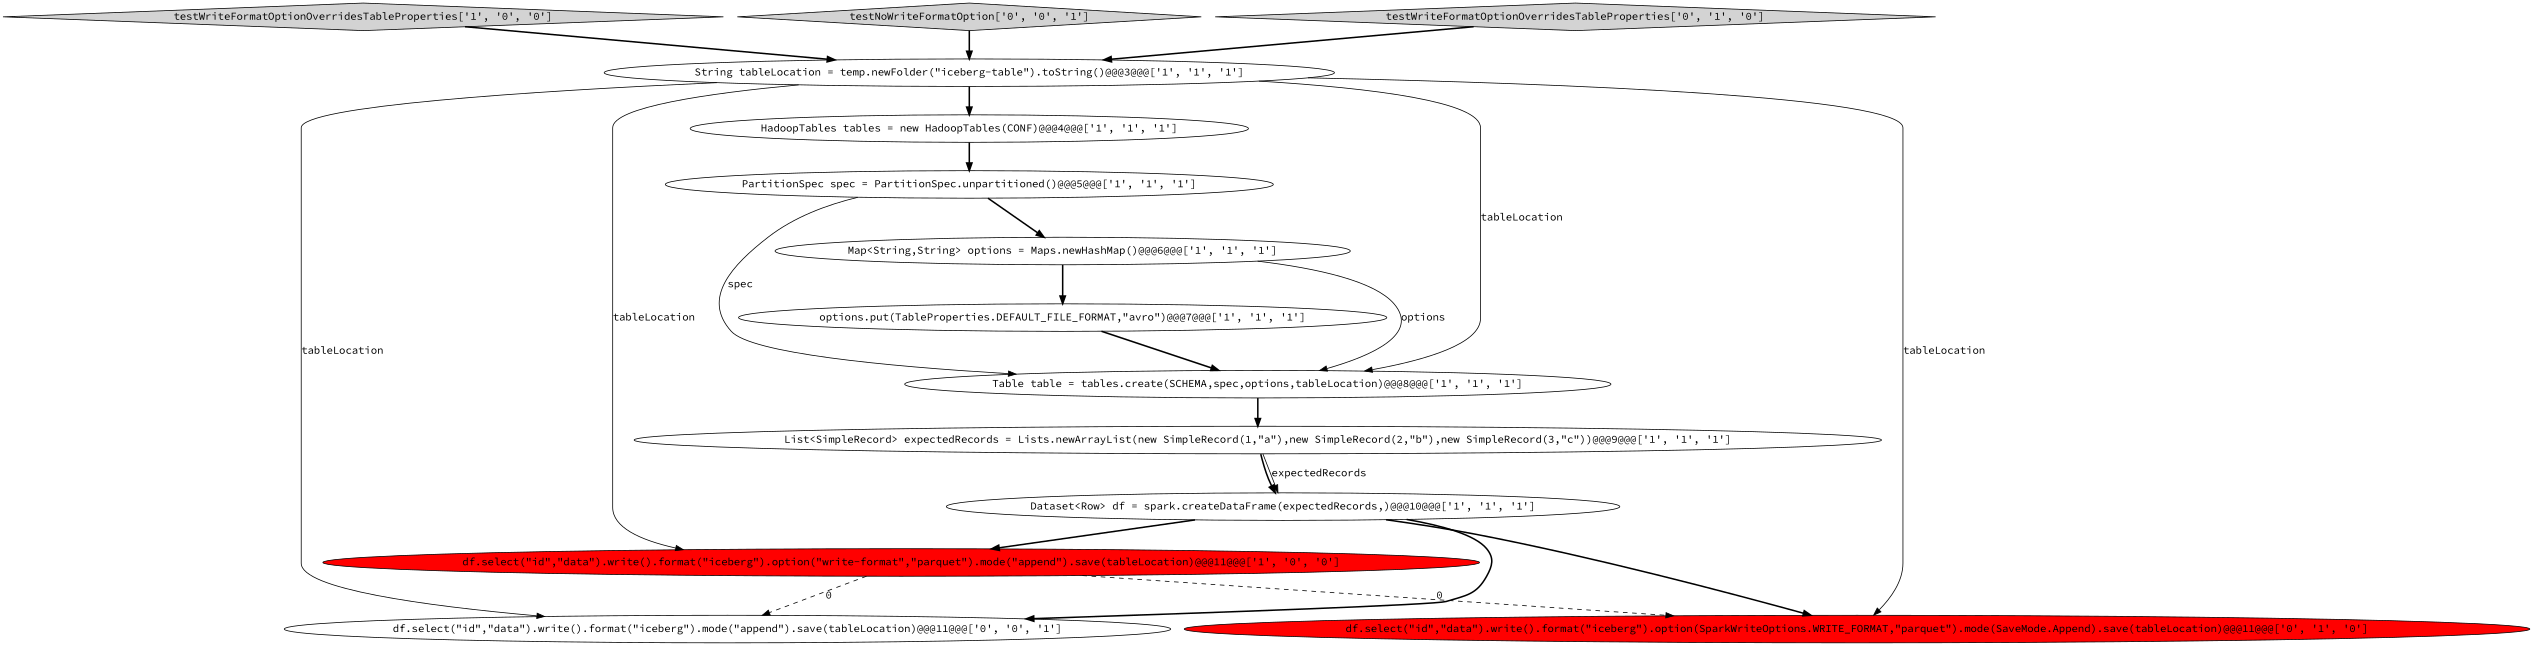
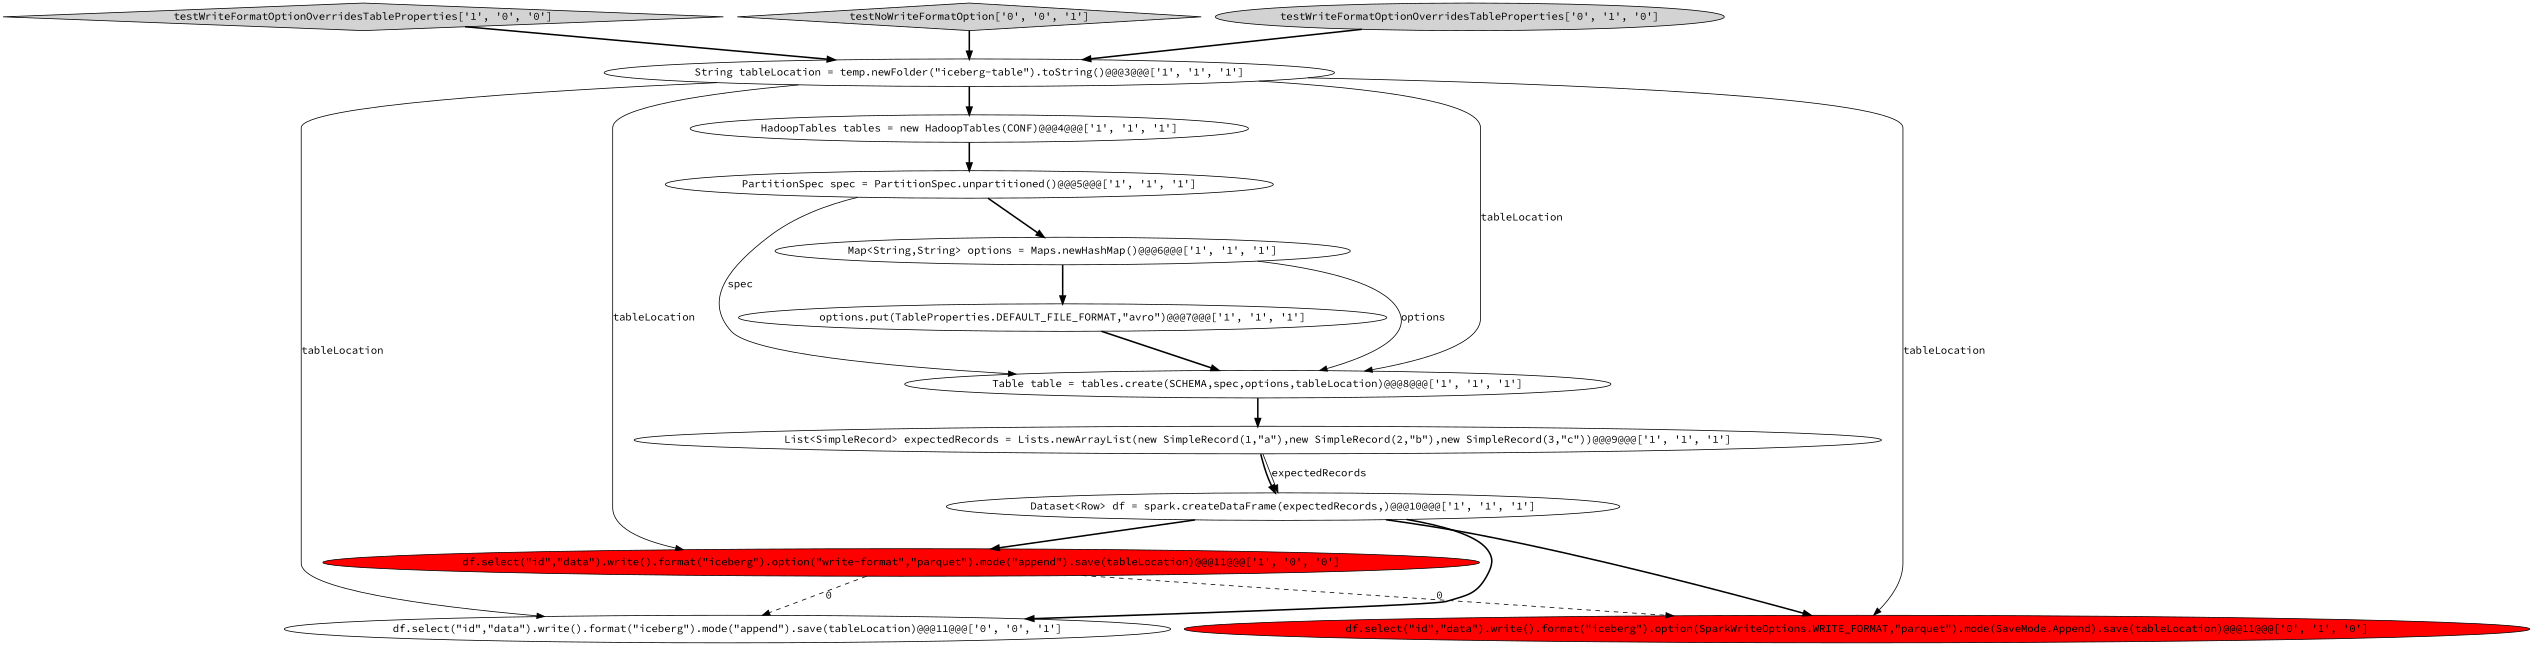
(1575, 17) -> (1470, 17)
